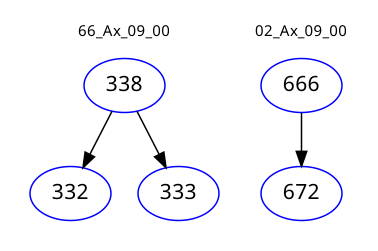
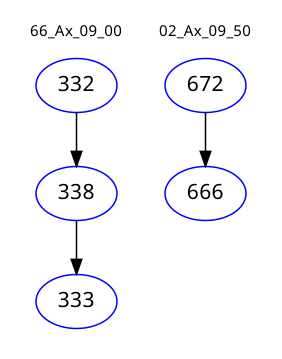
(302, 32) -> (206, 32)
(302, 132) -> (206, 132)
(101, 133) -> (76, 132)
